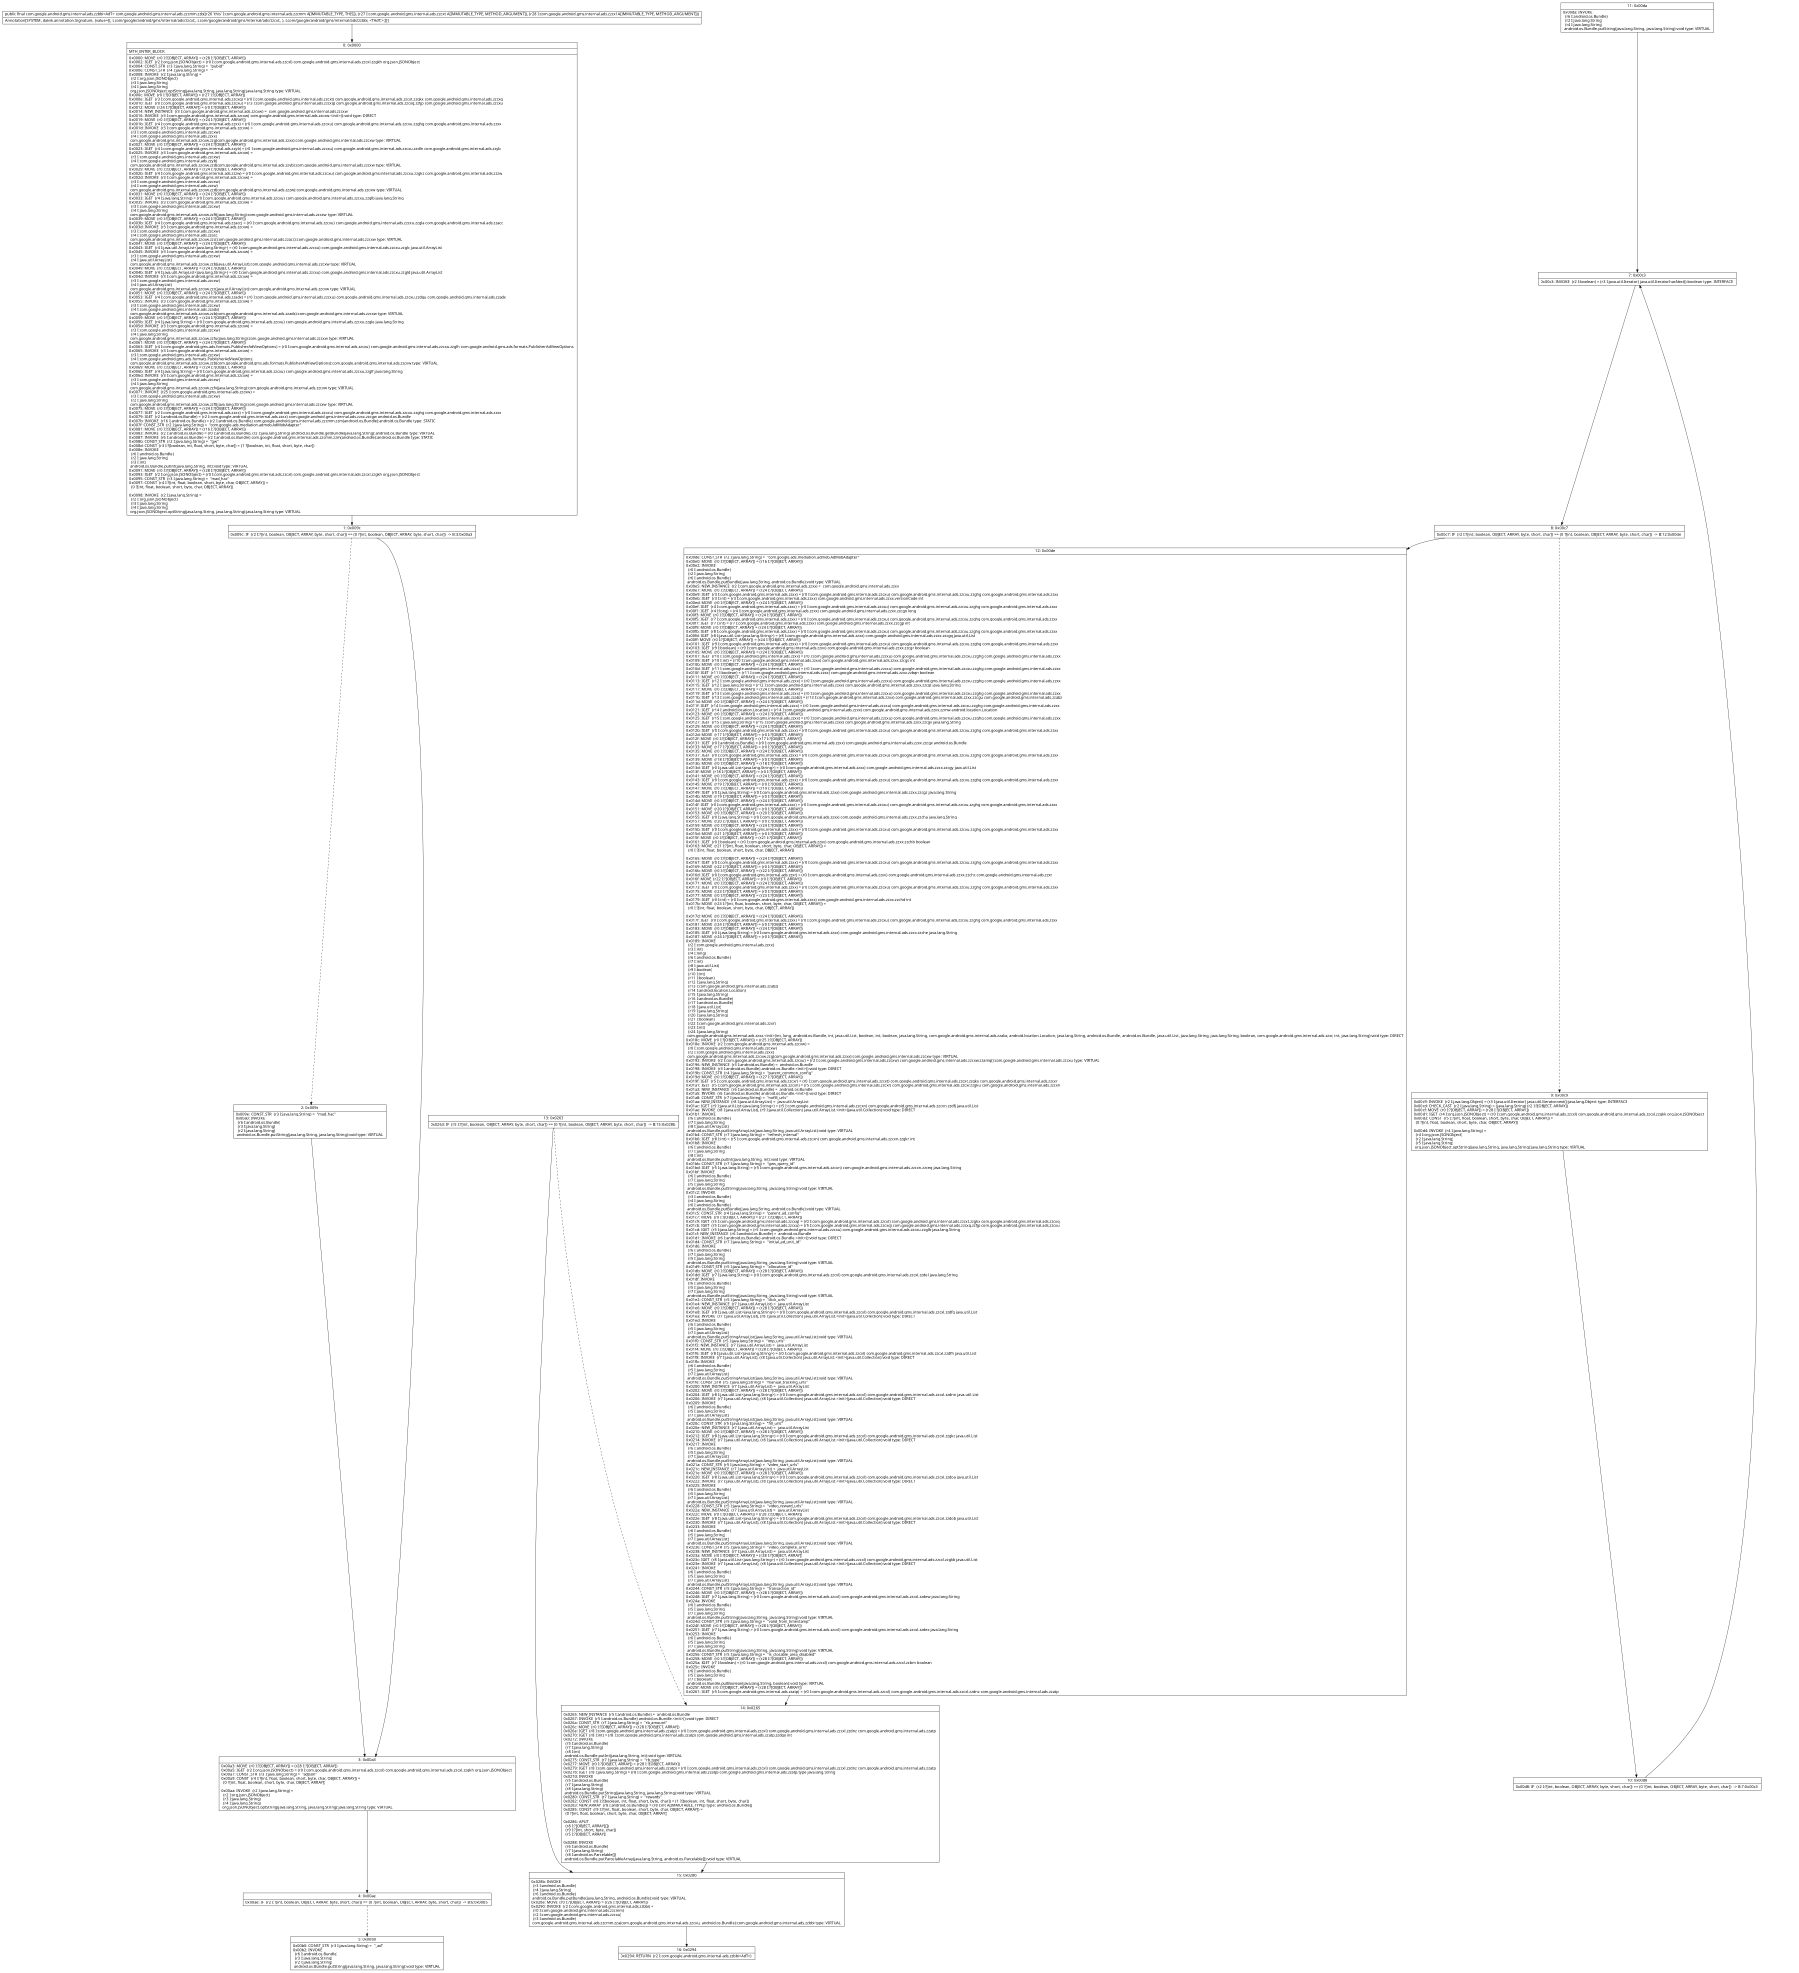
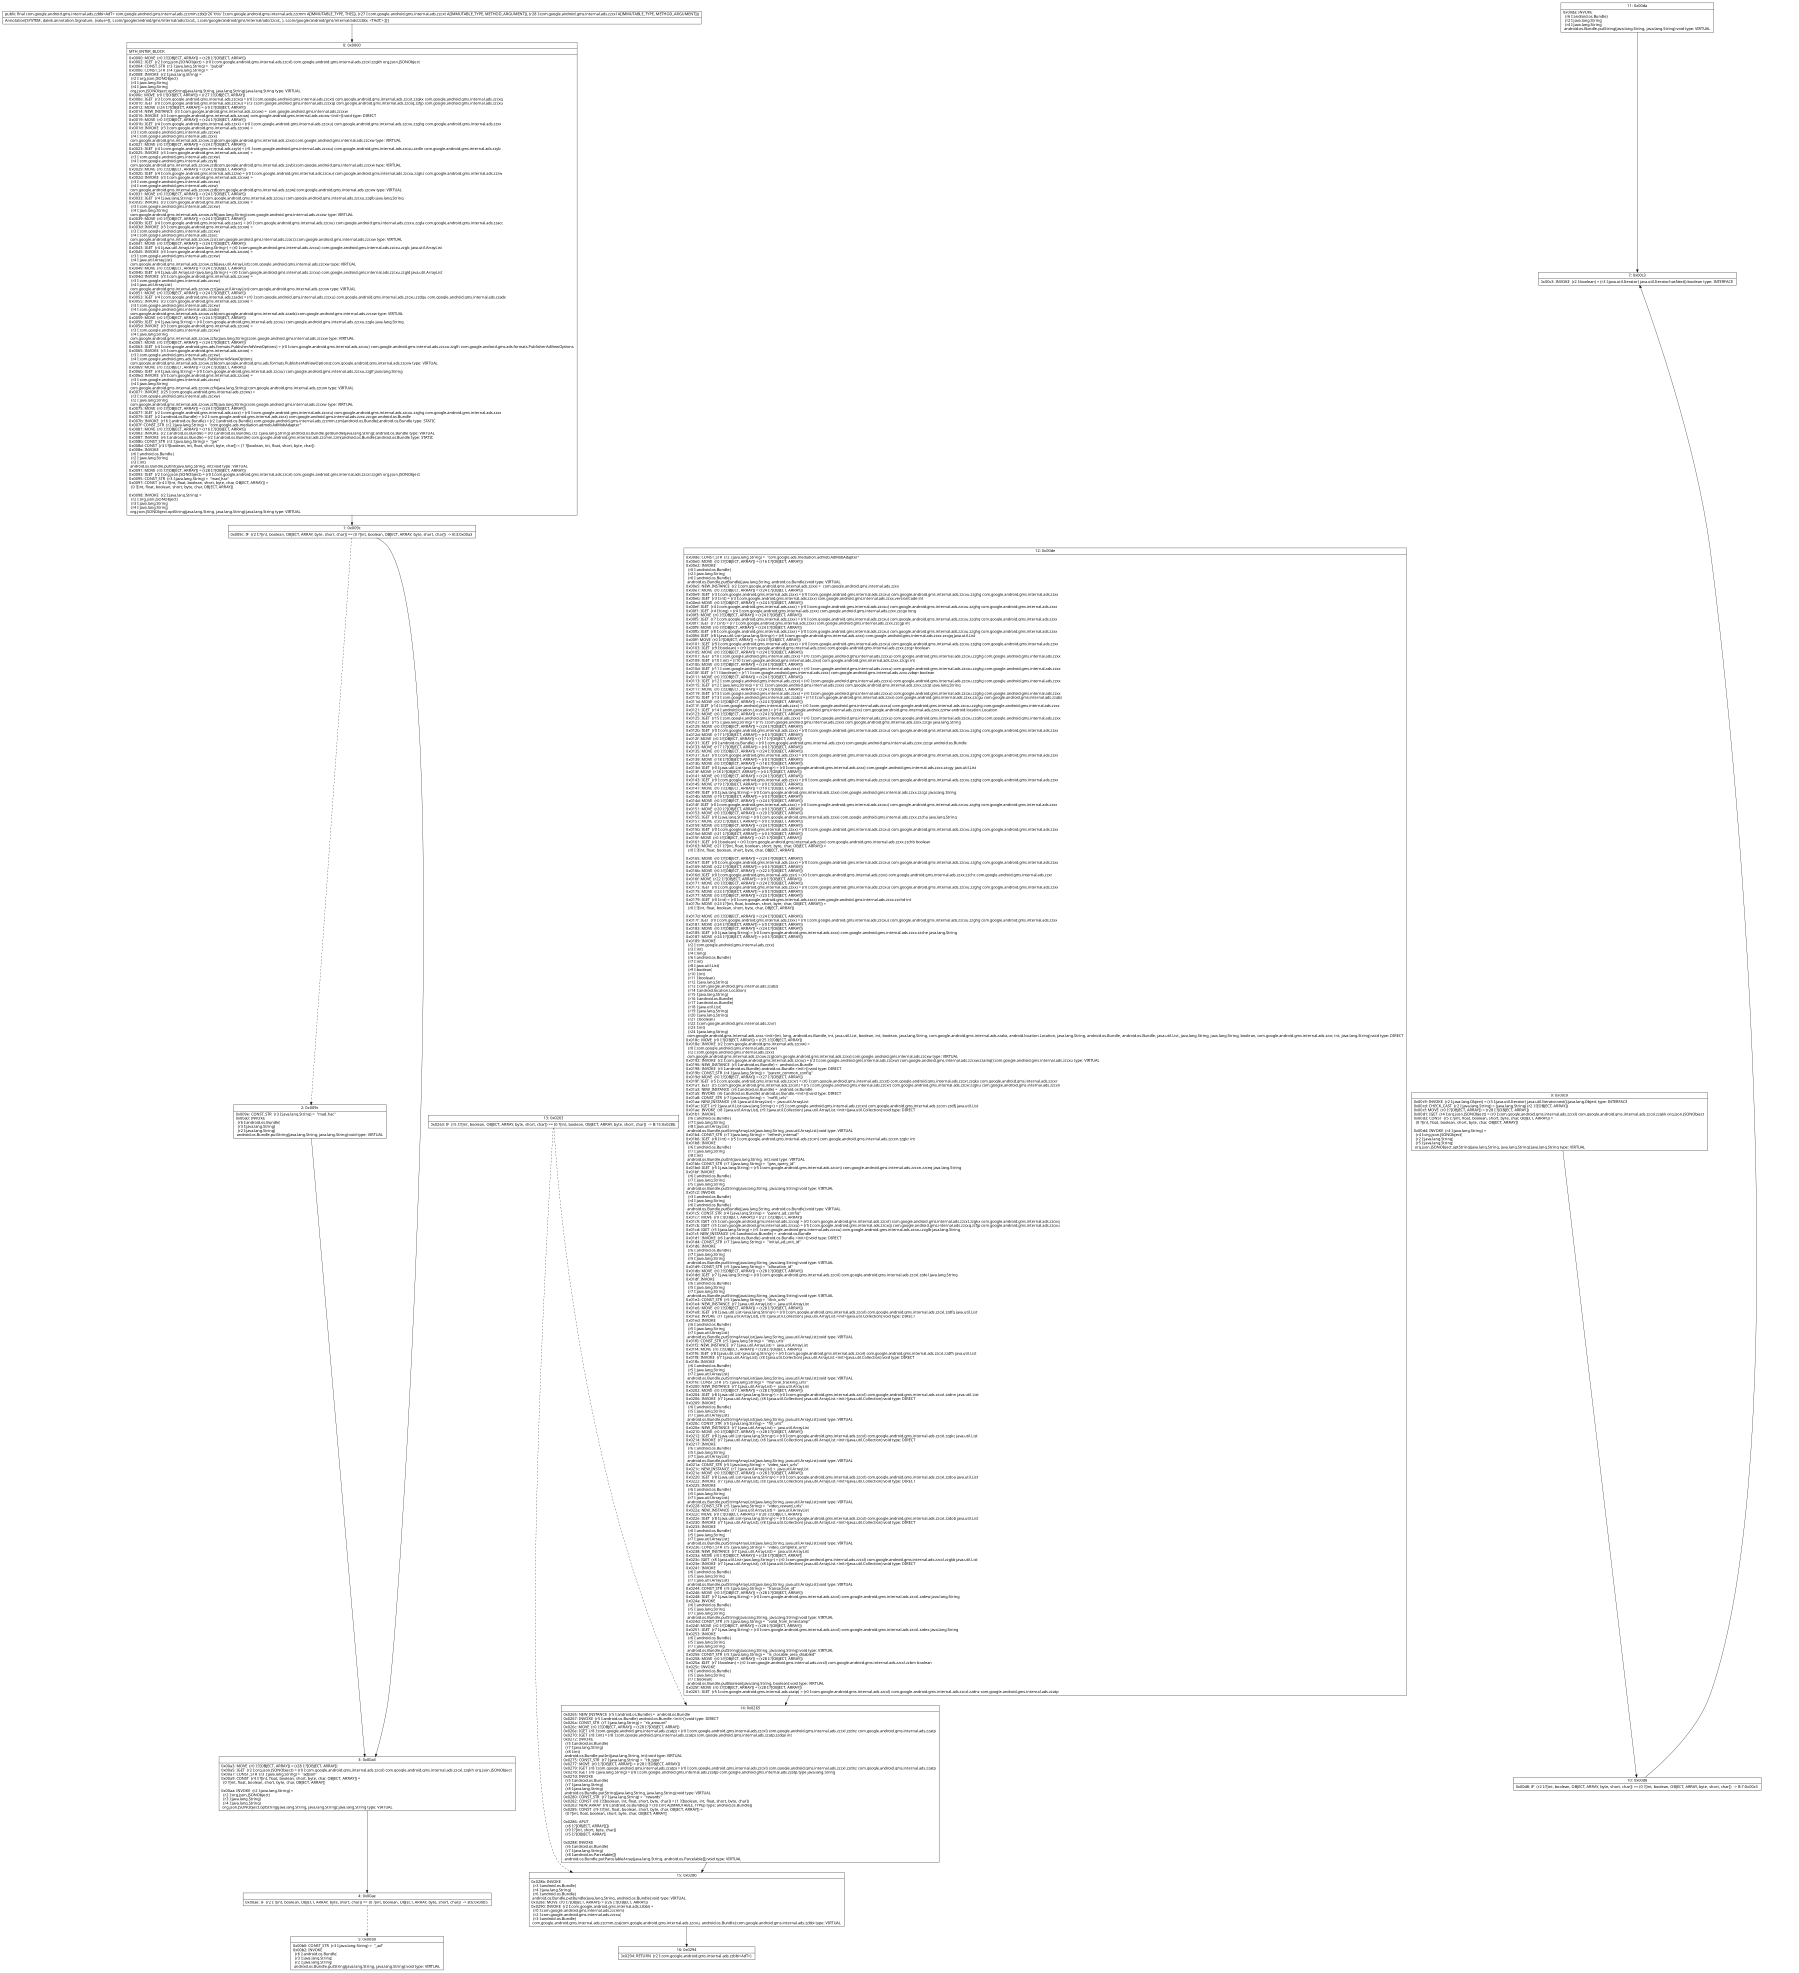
(1560, 532) -> none
(537, 1503) -> (537, 1503)
